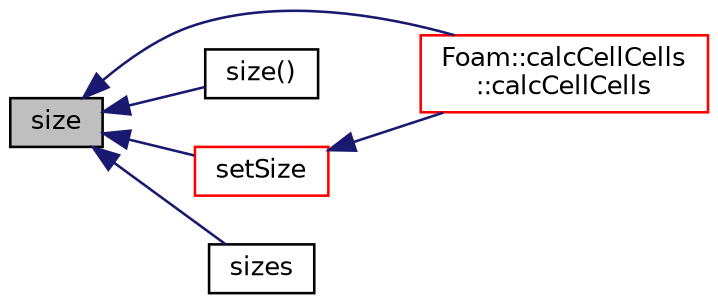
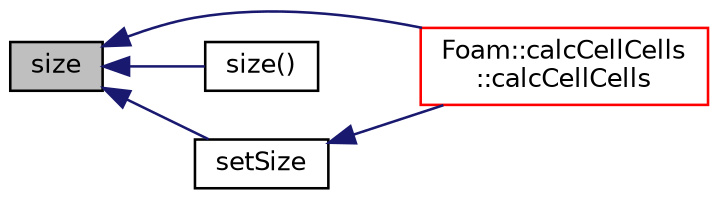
(262, 171) -> (262, 164)
(262, 269) -> none
